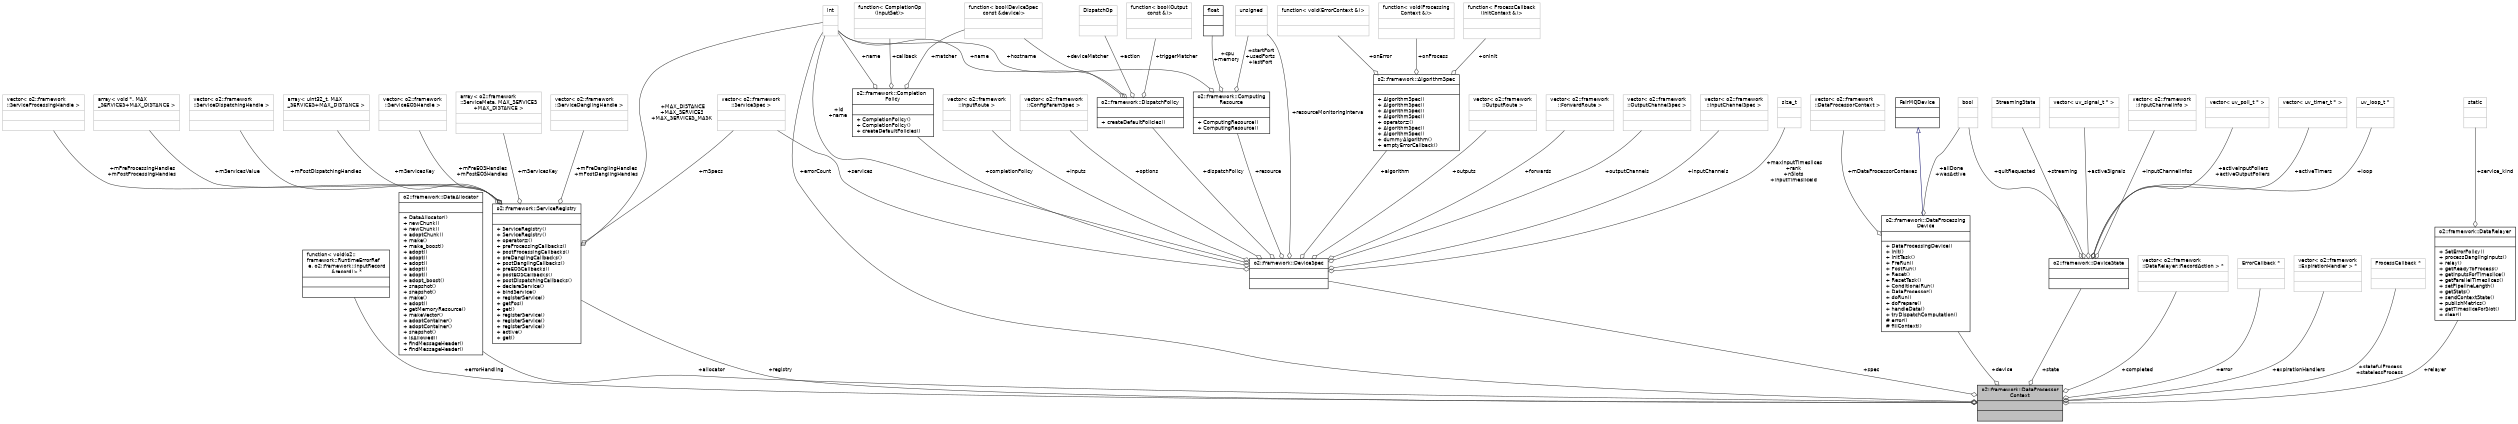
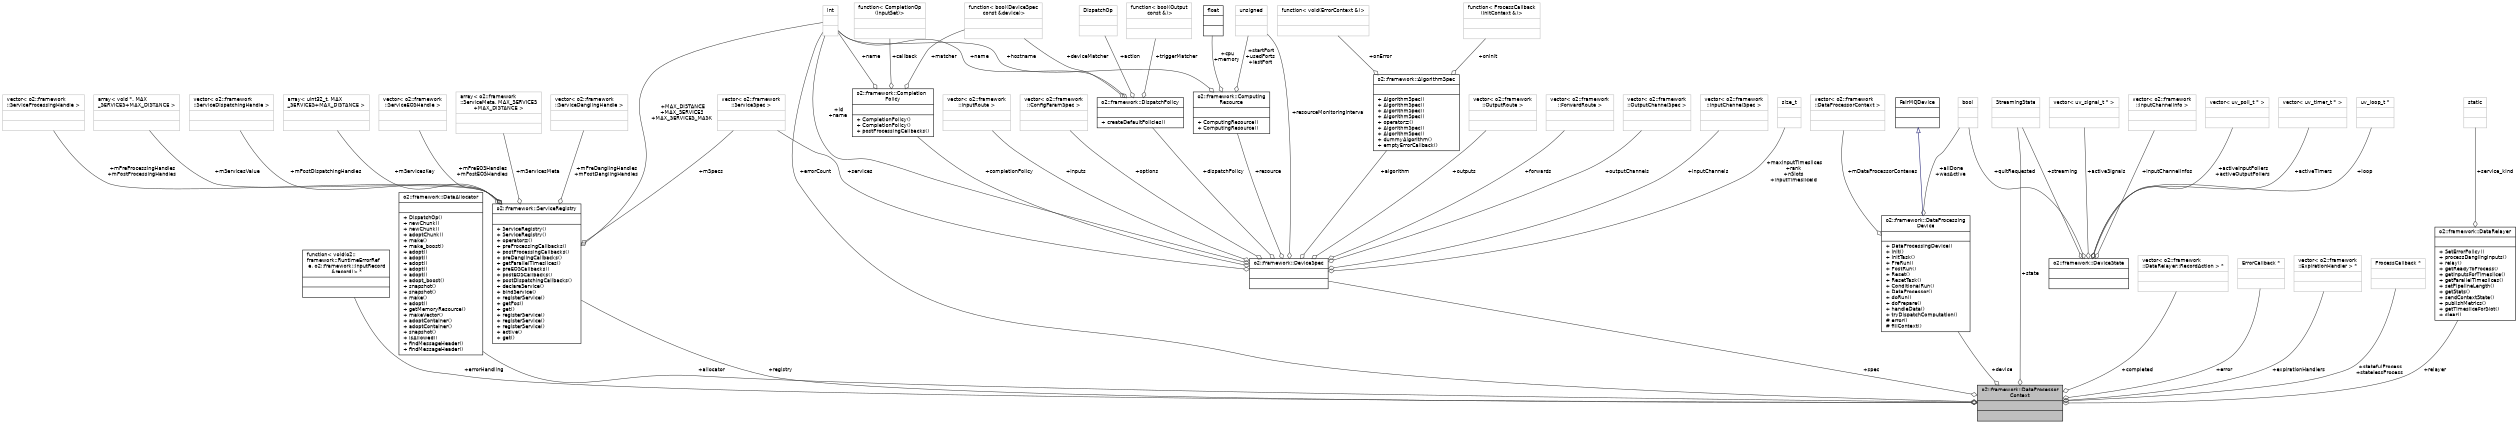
(1416, 21) -> none
(889, 131) -> (893, 131)
(537, 172) -> (537, 172)
(426, 218) -> (423, 218)
(531, 264) -> (529, 264)
(2057, 334) -> (2020, 253)
